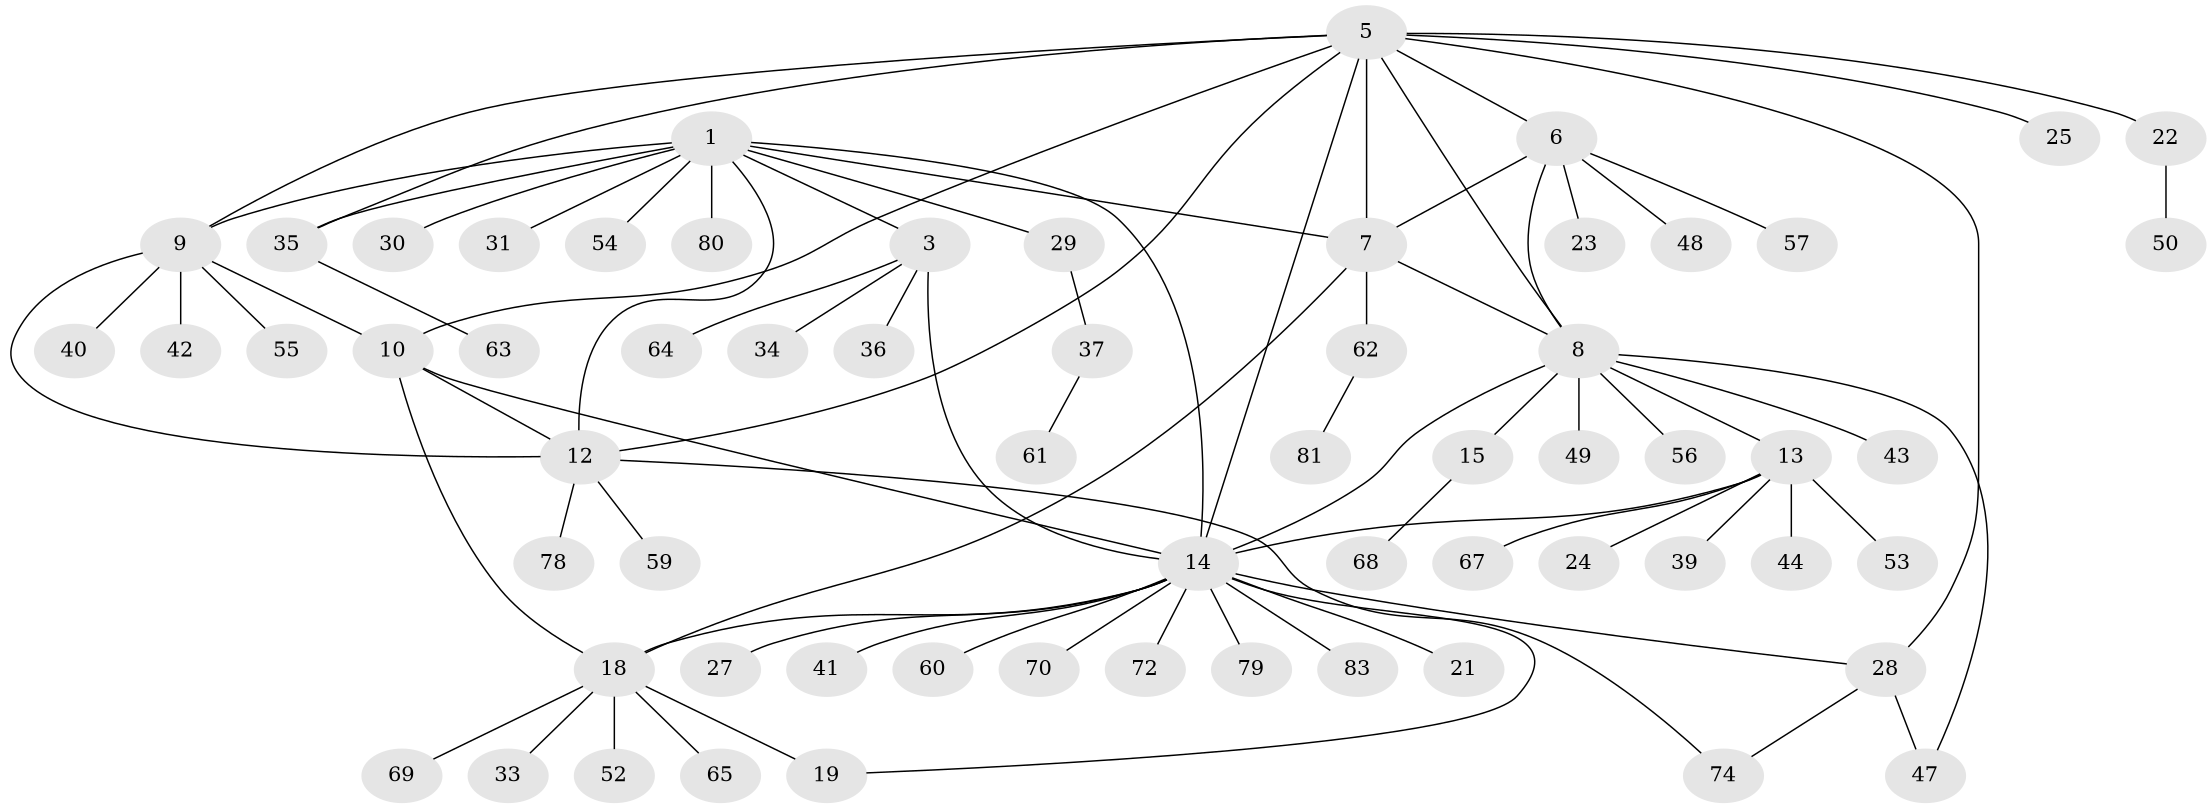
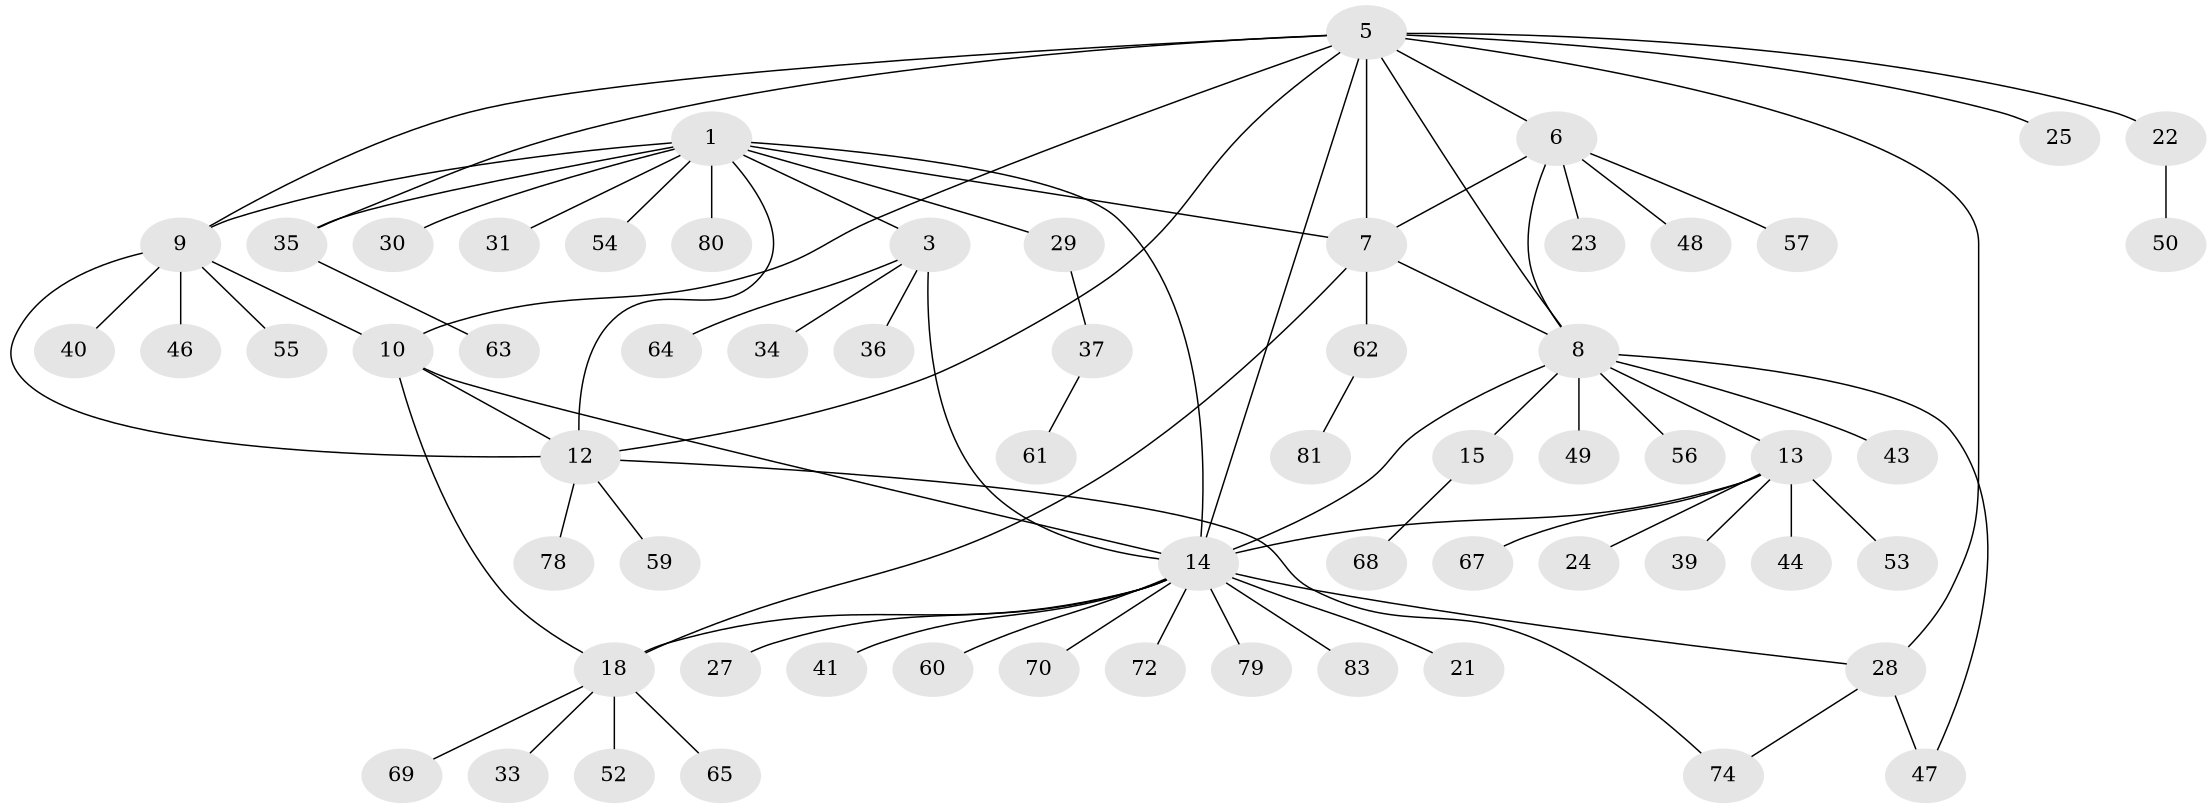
(181, 351) -> (181, 351)
(827, 776) -> none
